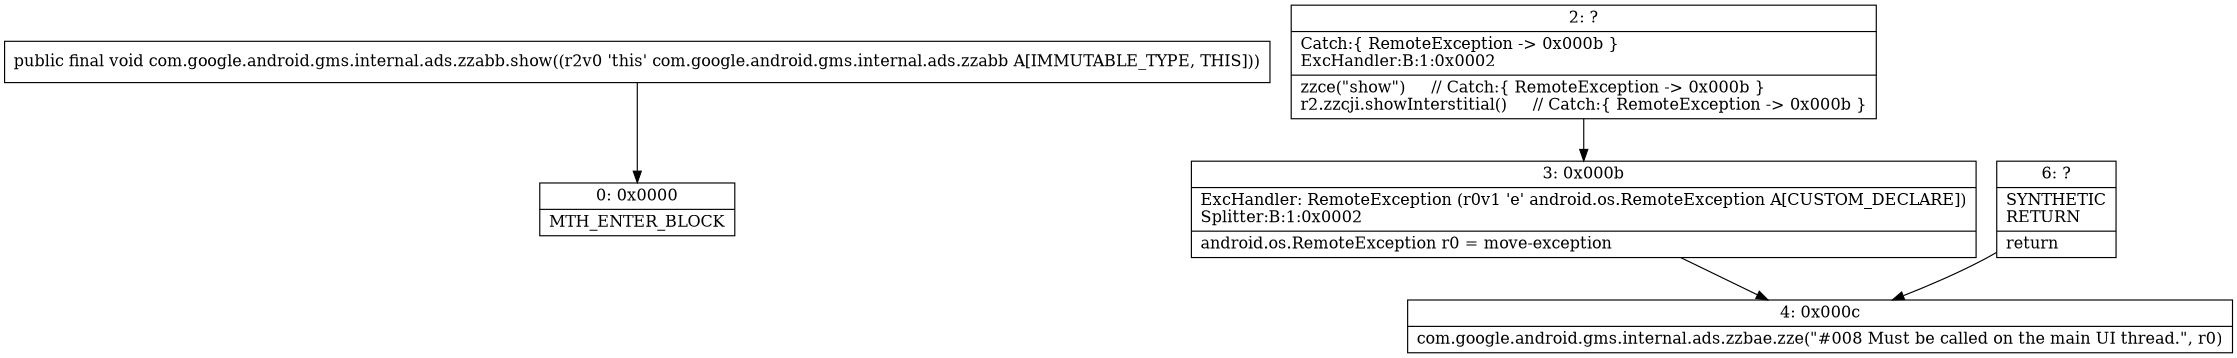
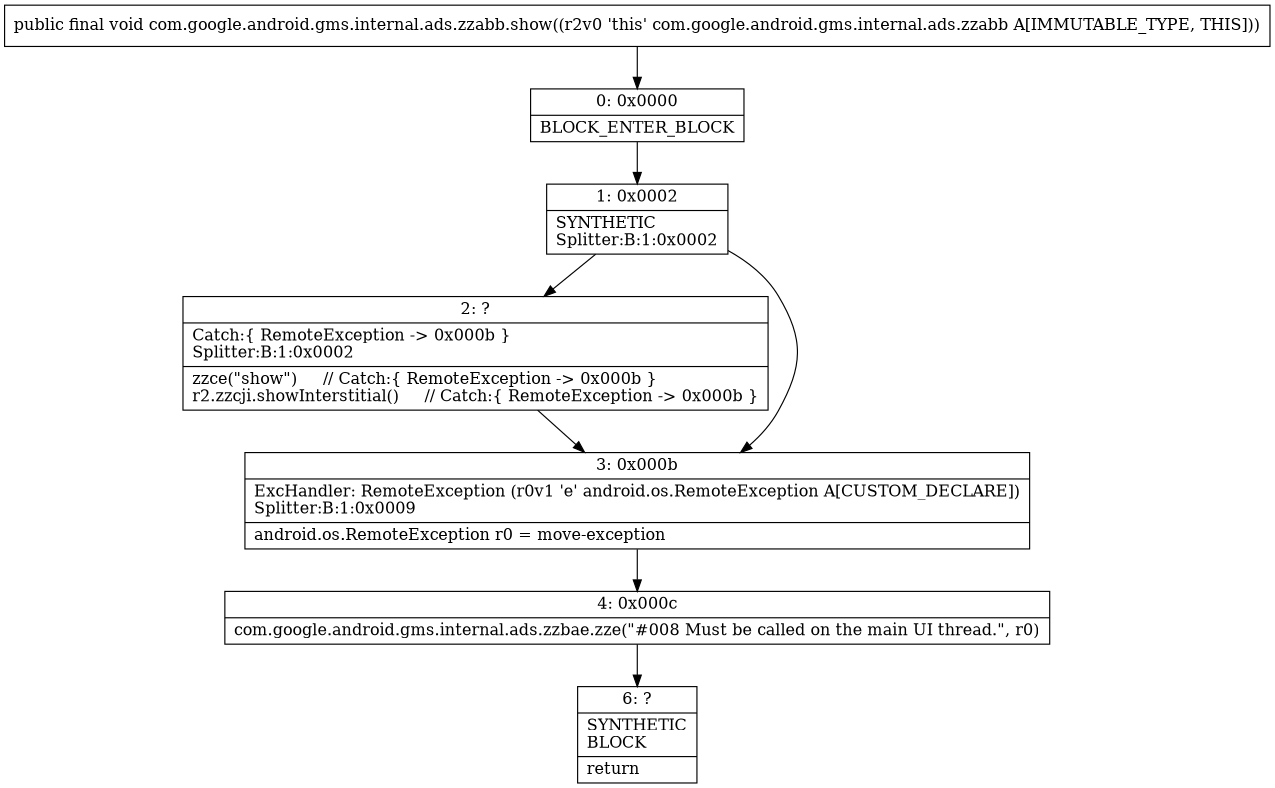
(1398, 61) -> (274, 353)
(1282, 217) -> (336, 509)
(2043, 217) -> (617, 743)
none -> (637, 219)
(637, 222) -> (637, 128)
(1951, 276) -> (637, 660)
